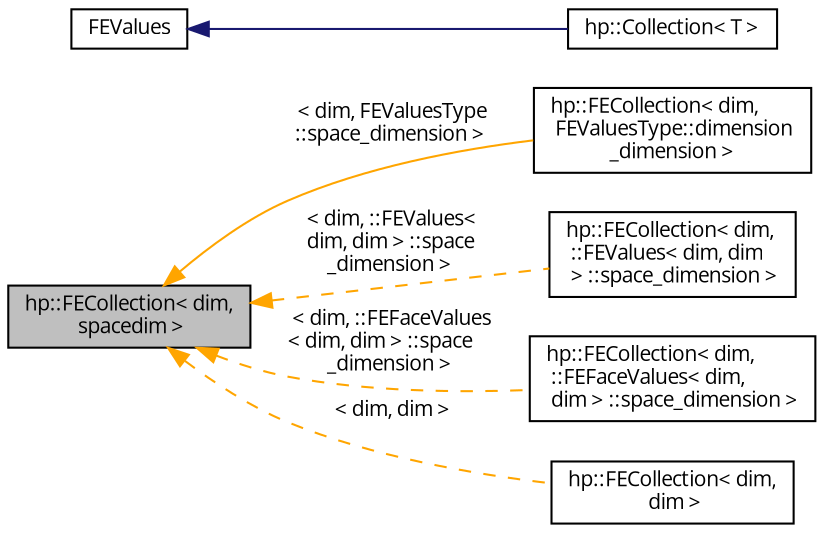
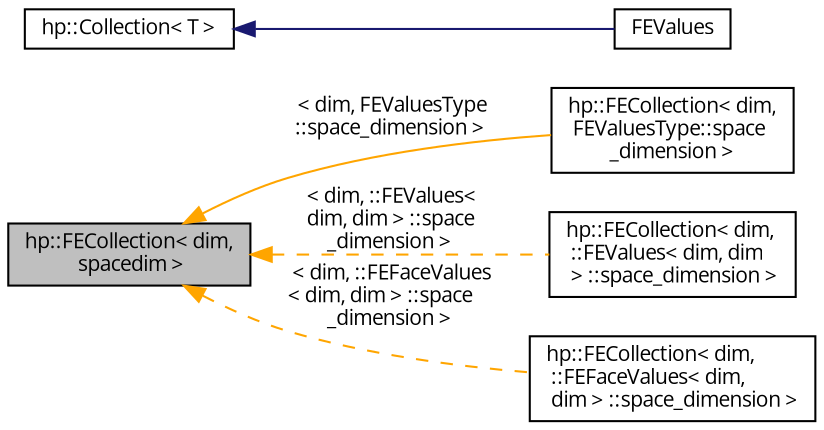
(388, 29) -> (435, 29)
(673, 130) -> (673, 130)
(673, 493) -> none
